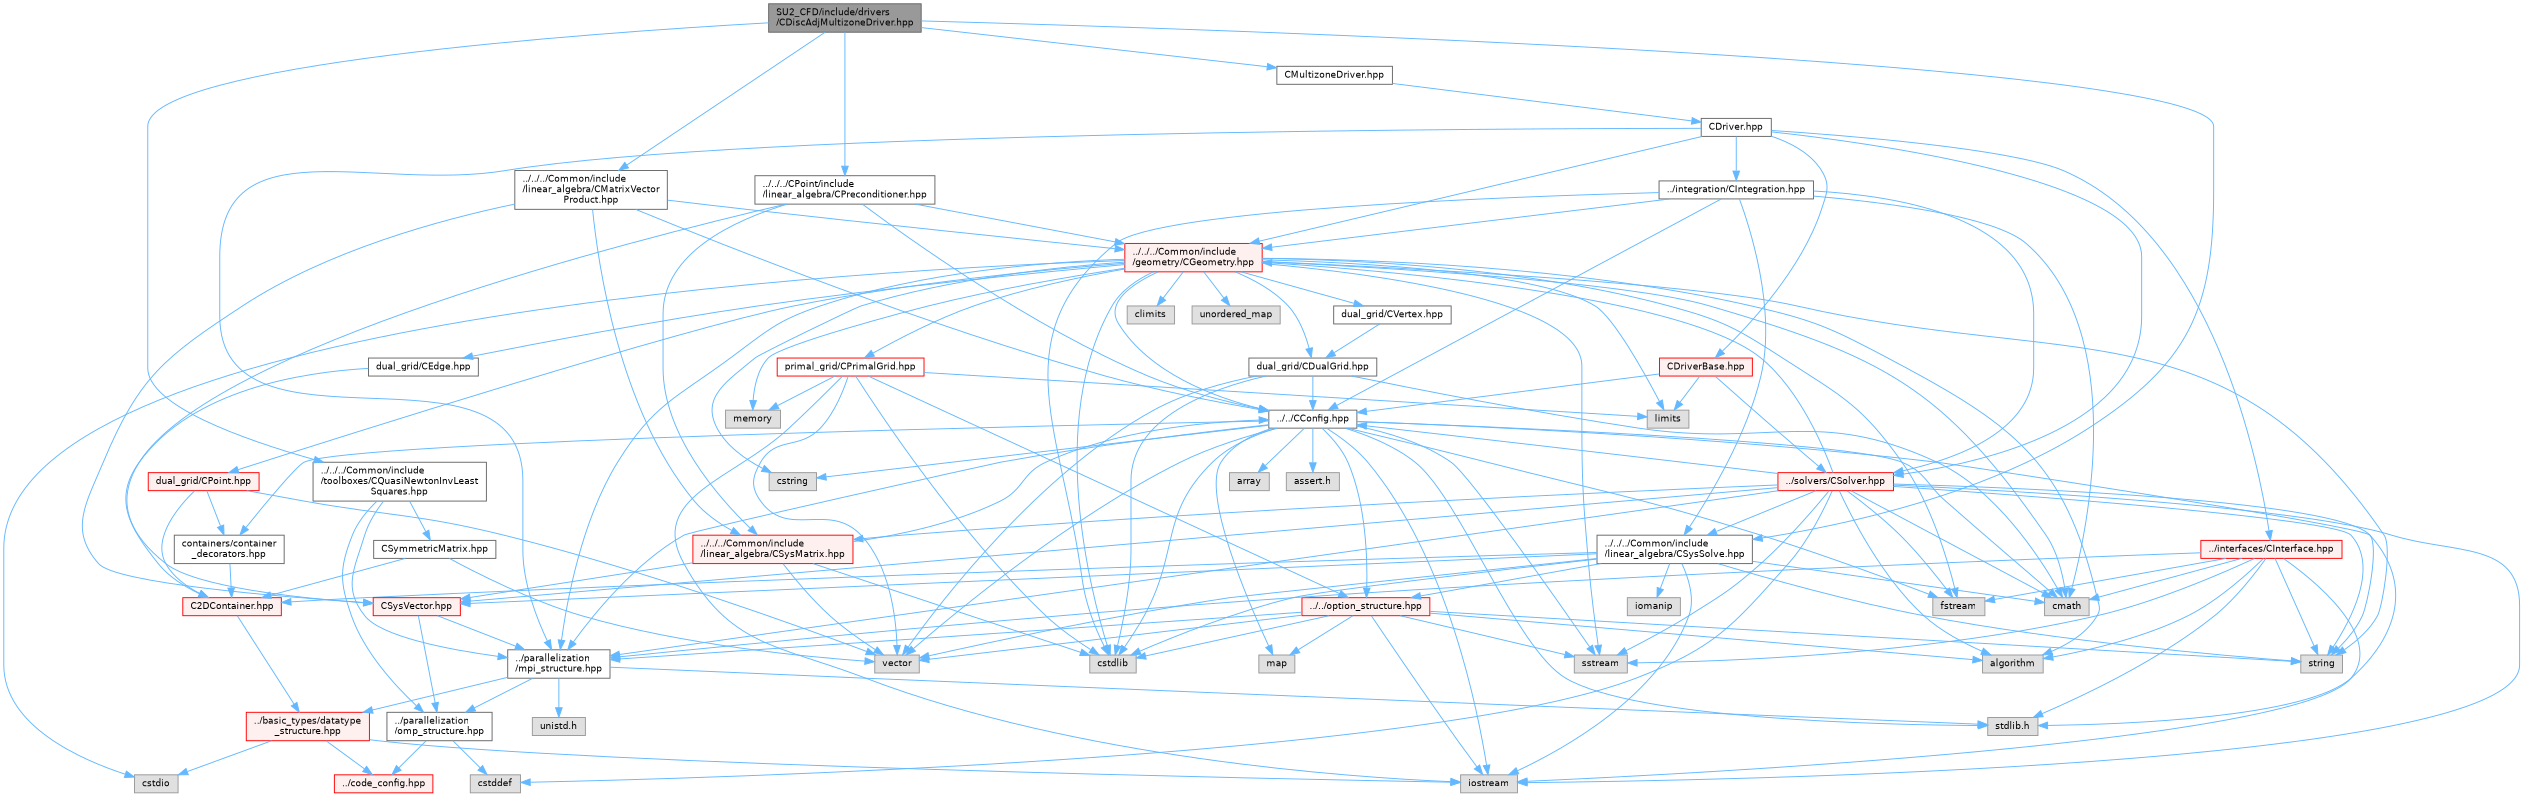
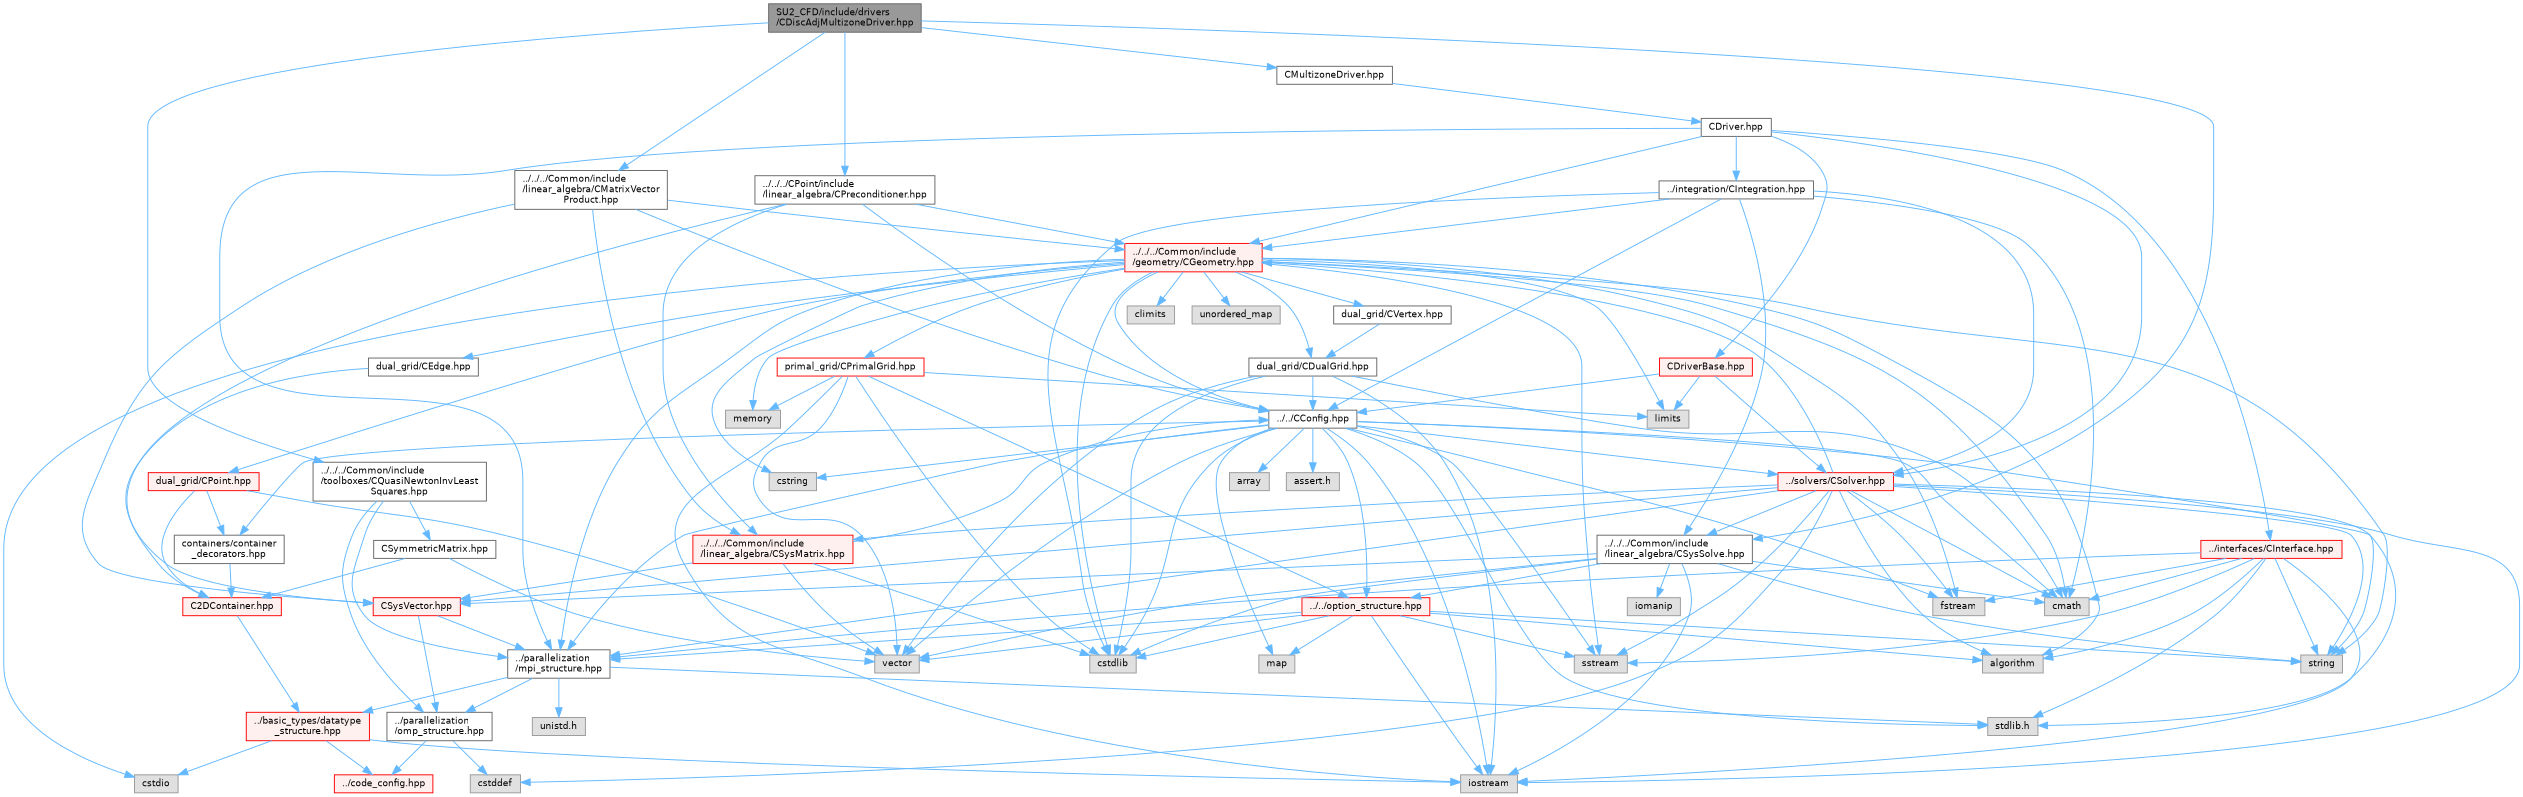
(1572, 449) -> (1563, 450)
none -> (1478, 539)
(944, 574) -> none
